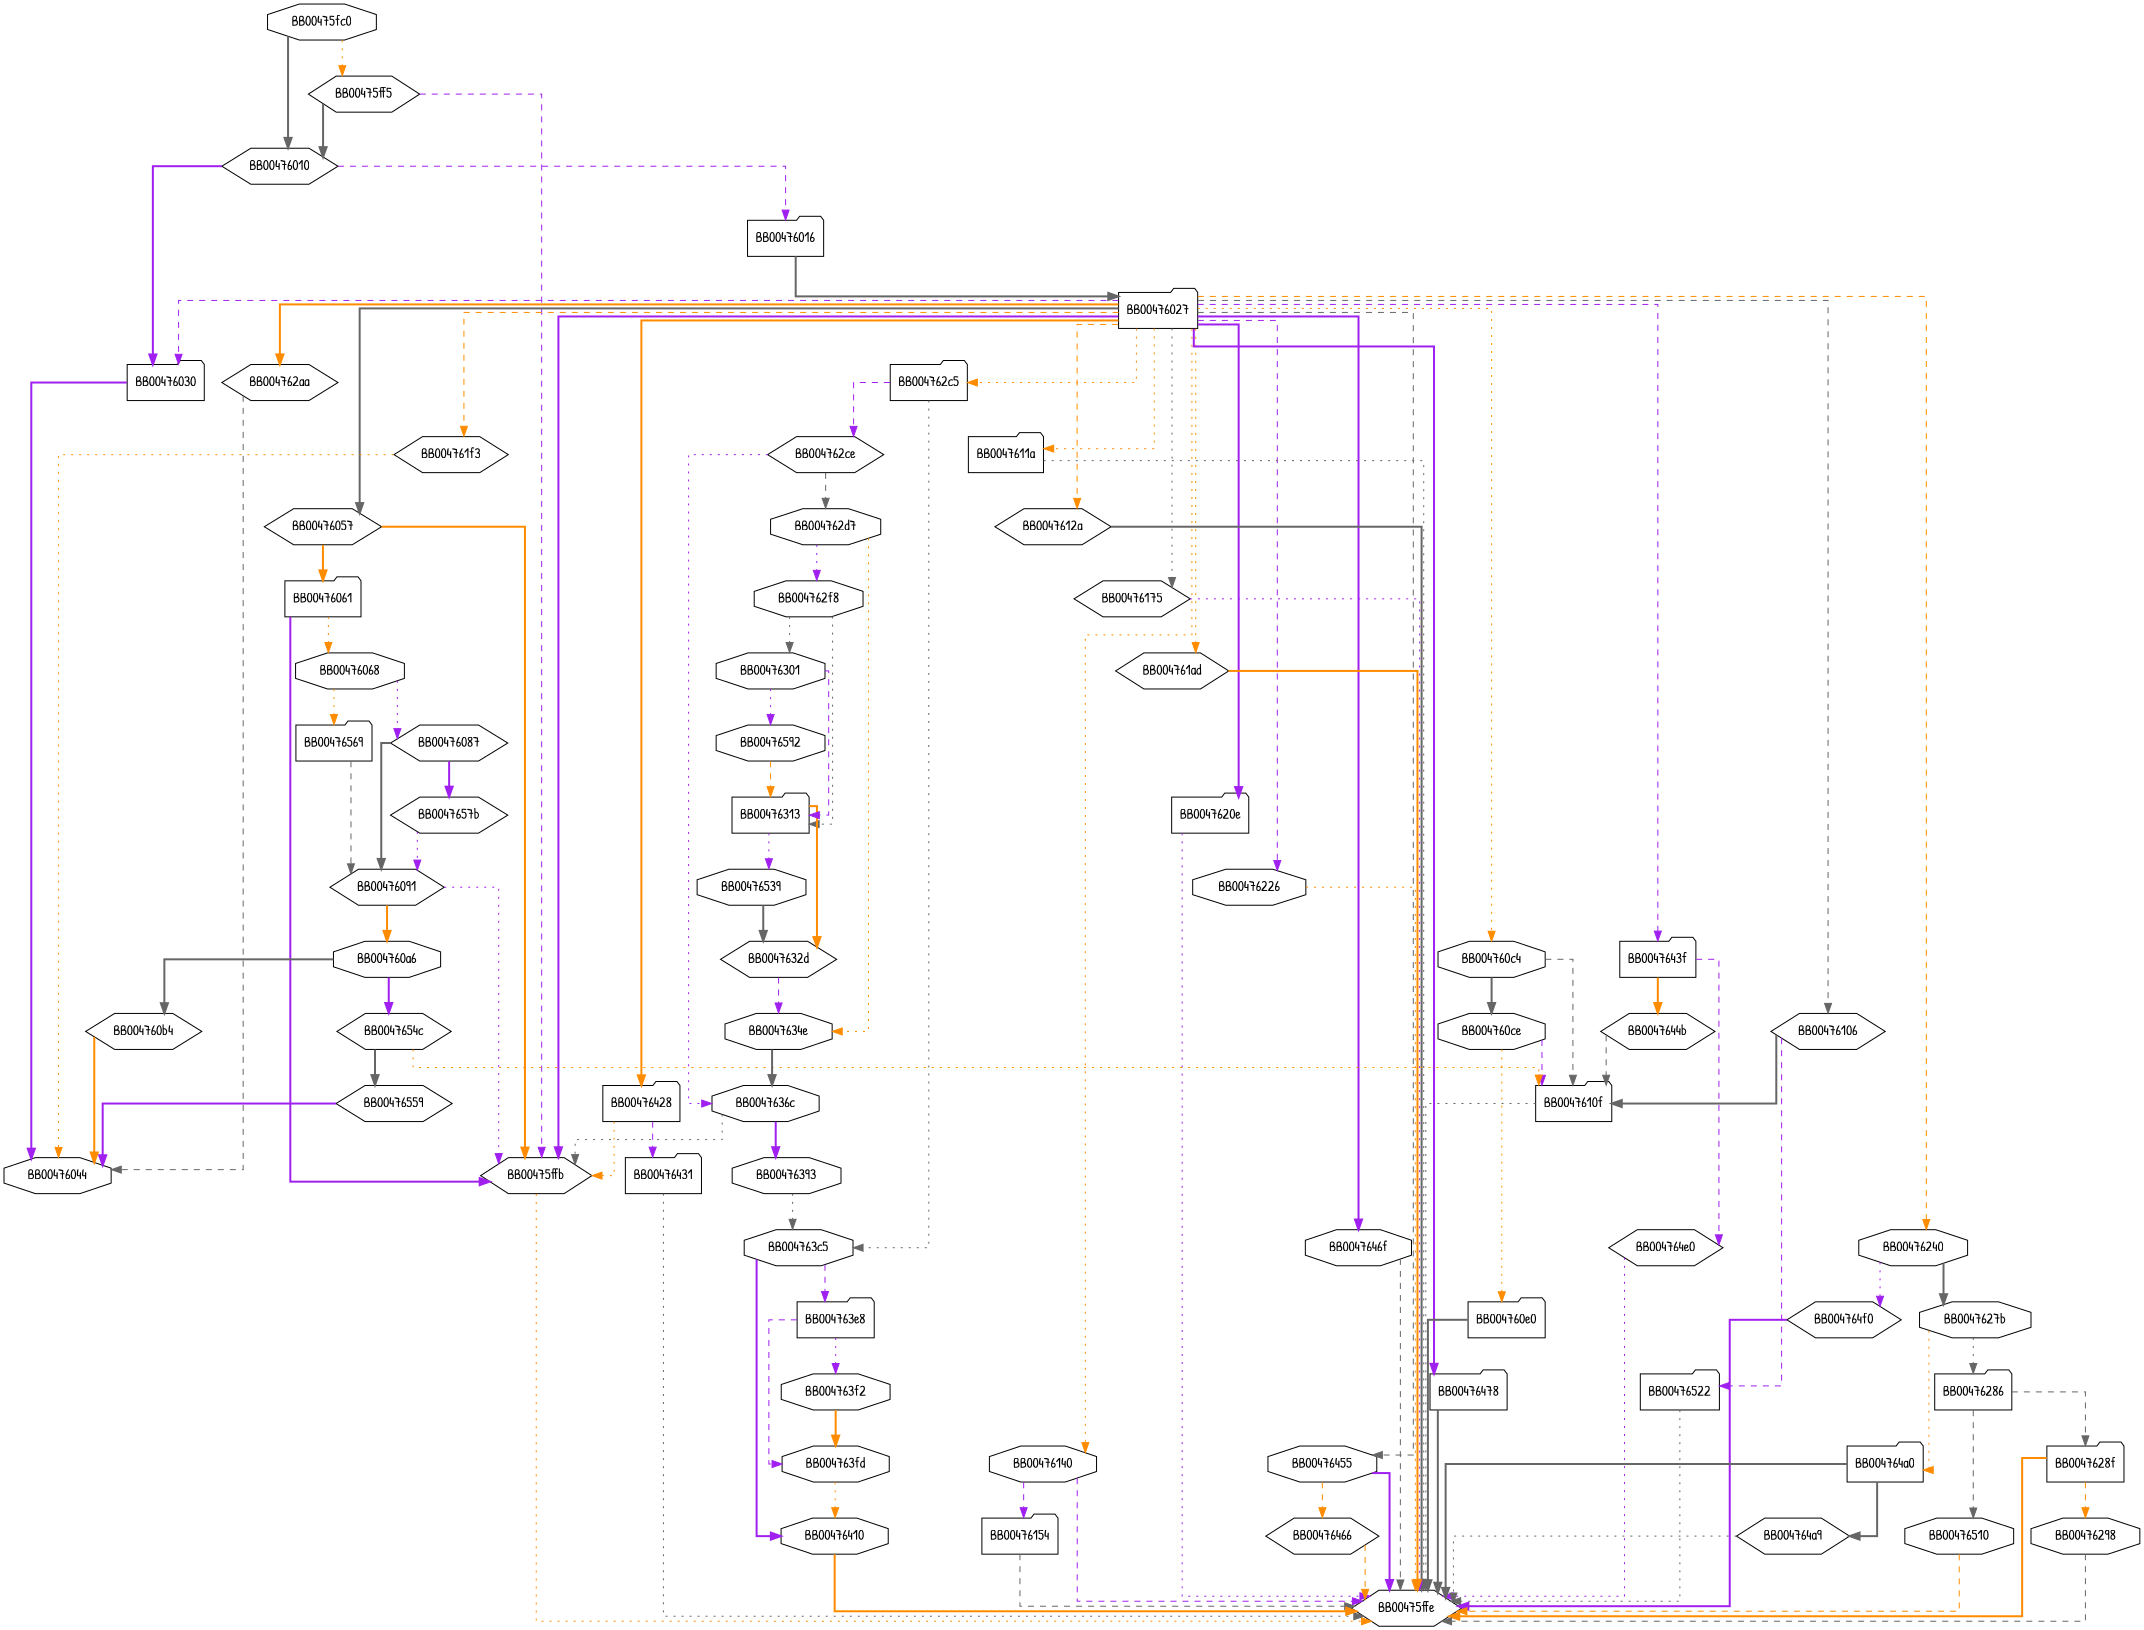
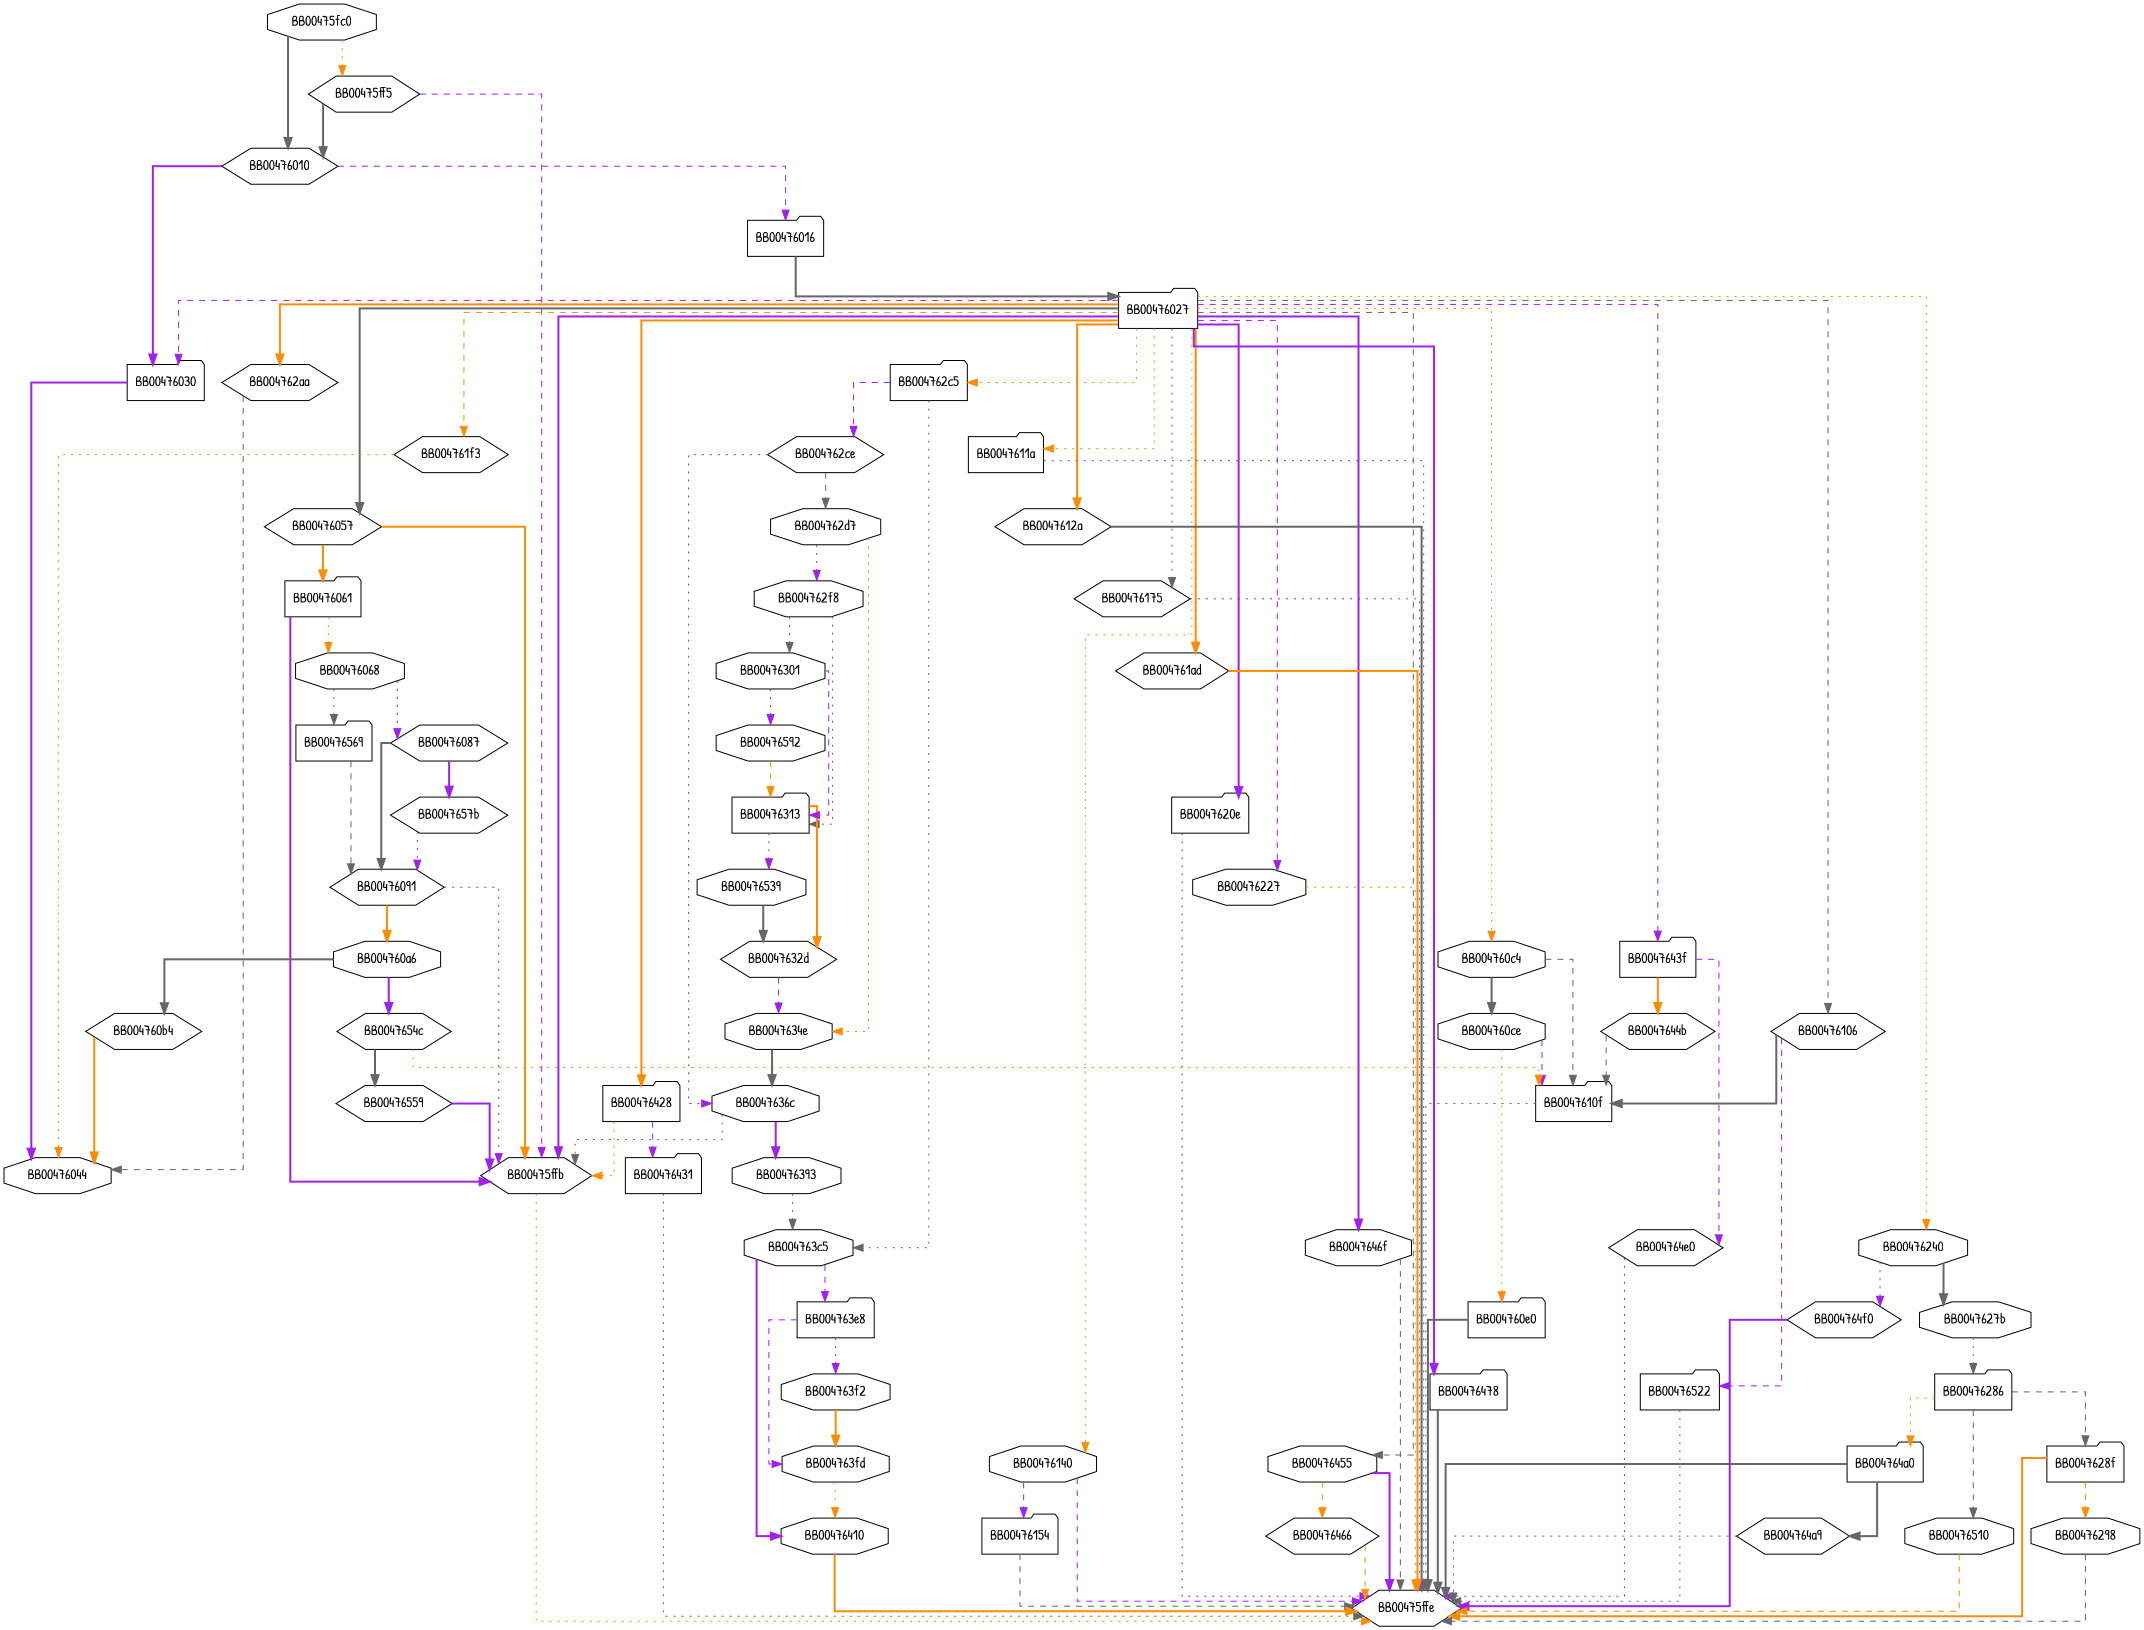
(1077, 391) -> (1077, 391)
(1926, 394) -> (1926, 394)
(1196, 486) -> (1196, 486)
(334, 702) -> (334, 702)
(1249, 887) -> (1249, 887)
(194, 1104) -> (490, 1113)
(1929, 1401) -> (1910, 1405)
